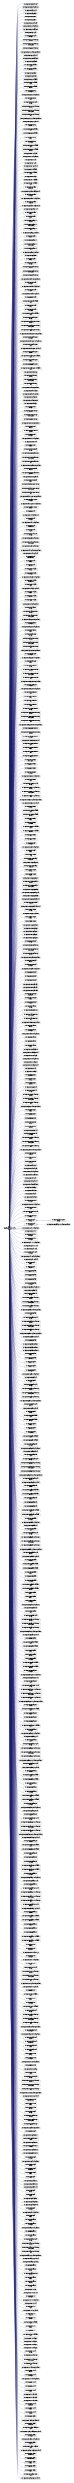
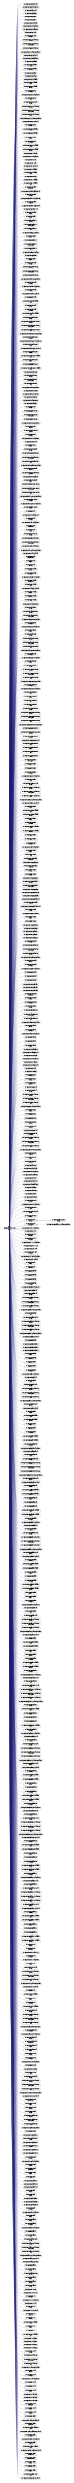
(31, 199) -> (31, 199)
